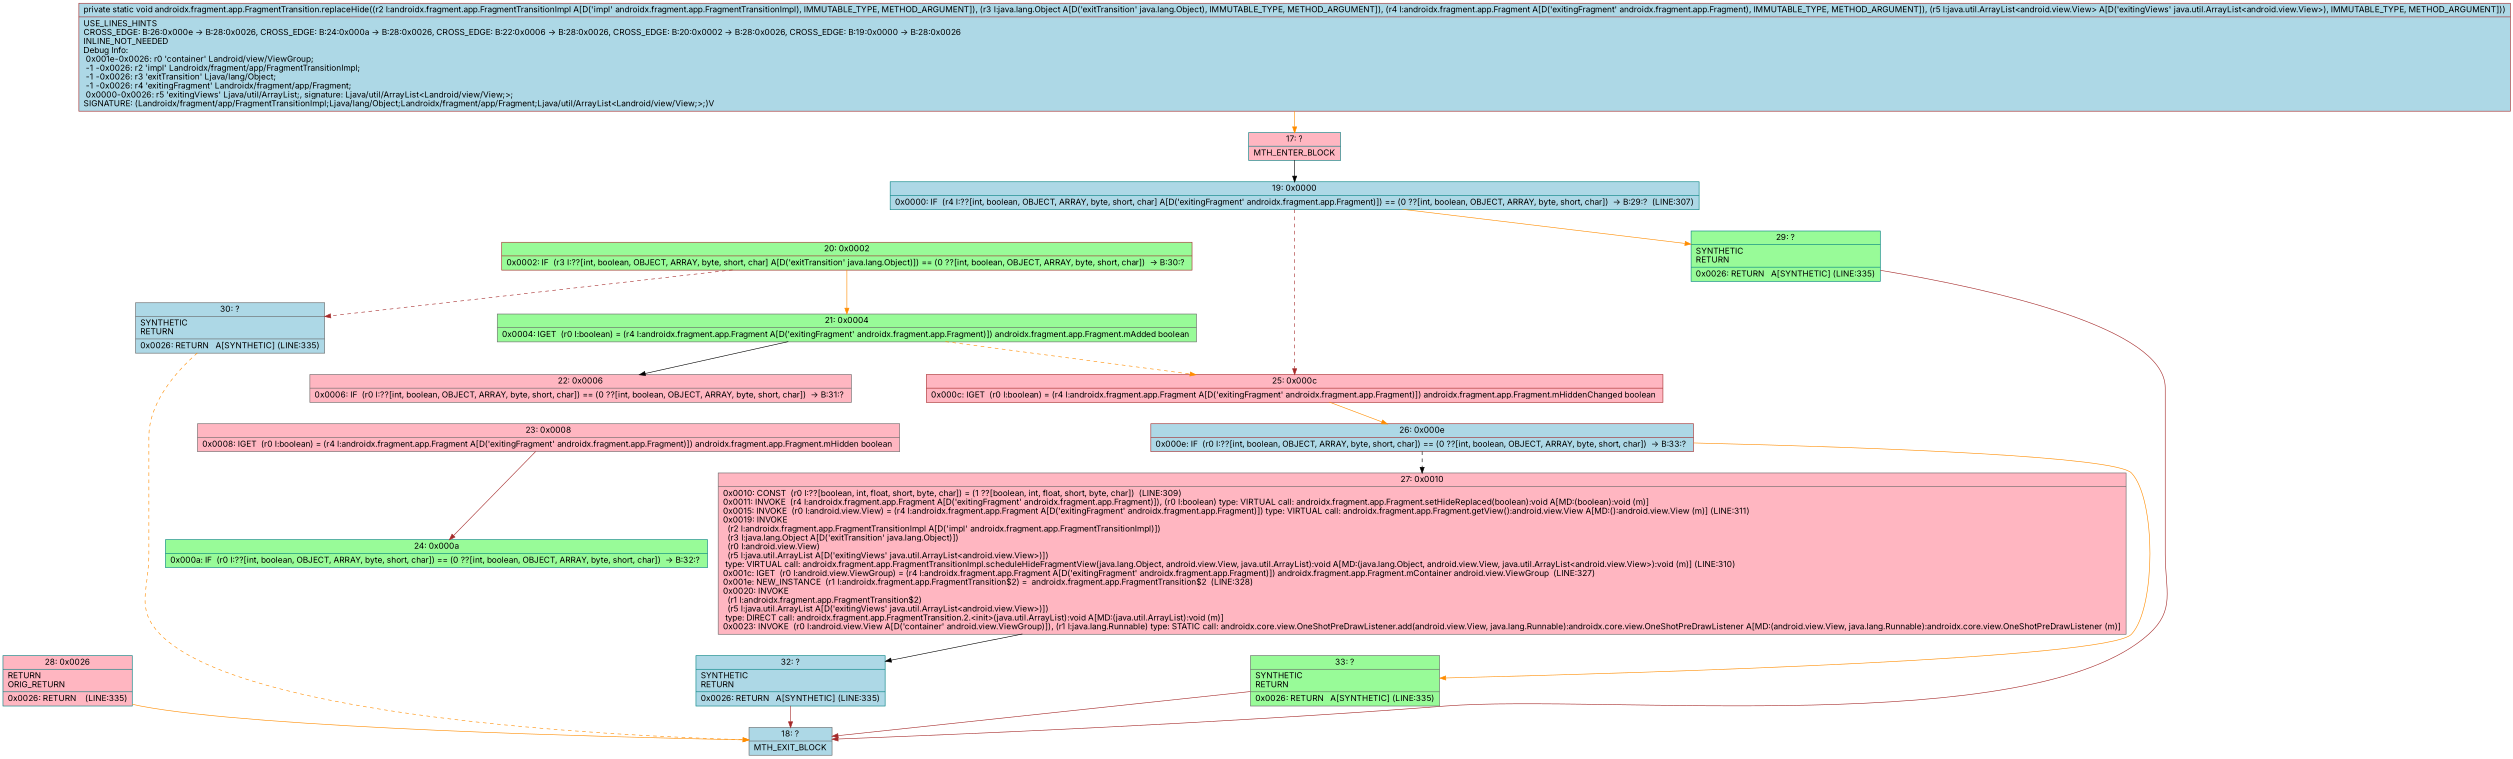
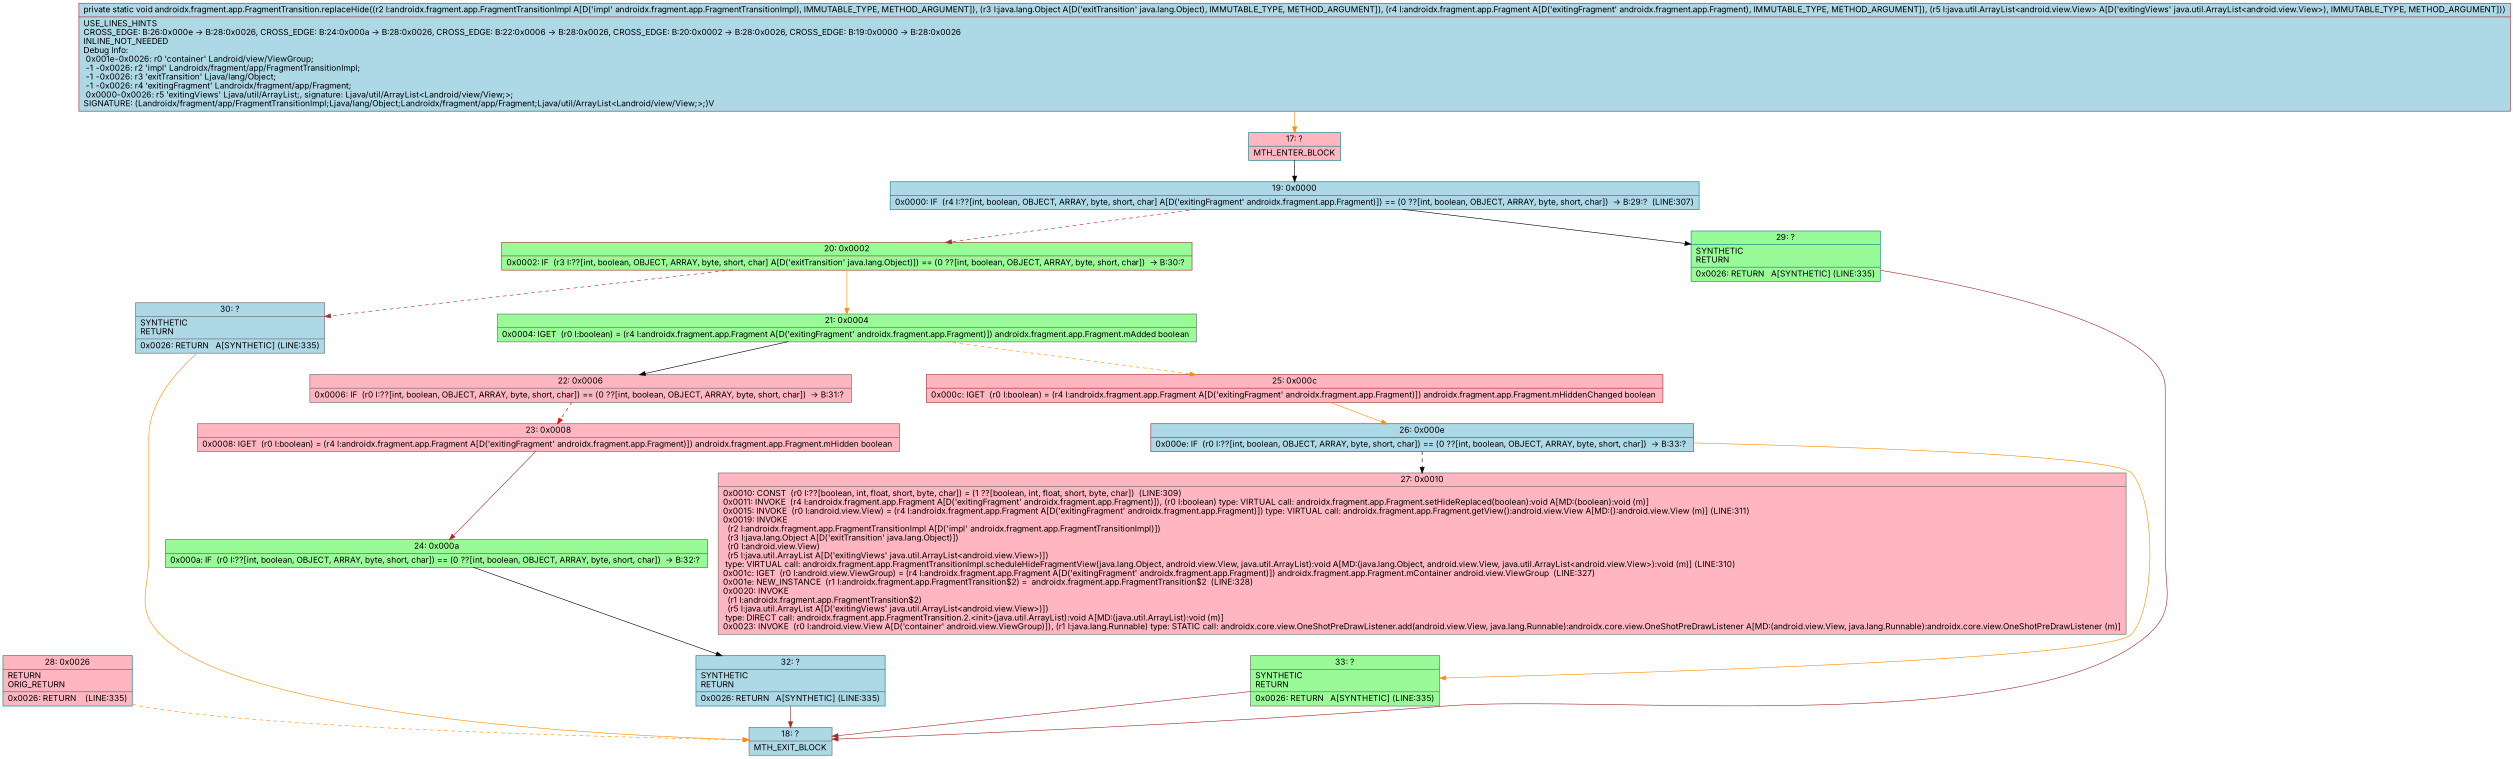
(1544, 226) -> (1544, 226)
(1295, 289) -> (1074, 226)
none -> (566, 411)
(957, 647) -> (595, 611)
(296, 692) -> (296, 692)
(437, 730) -> (437, 730)
